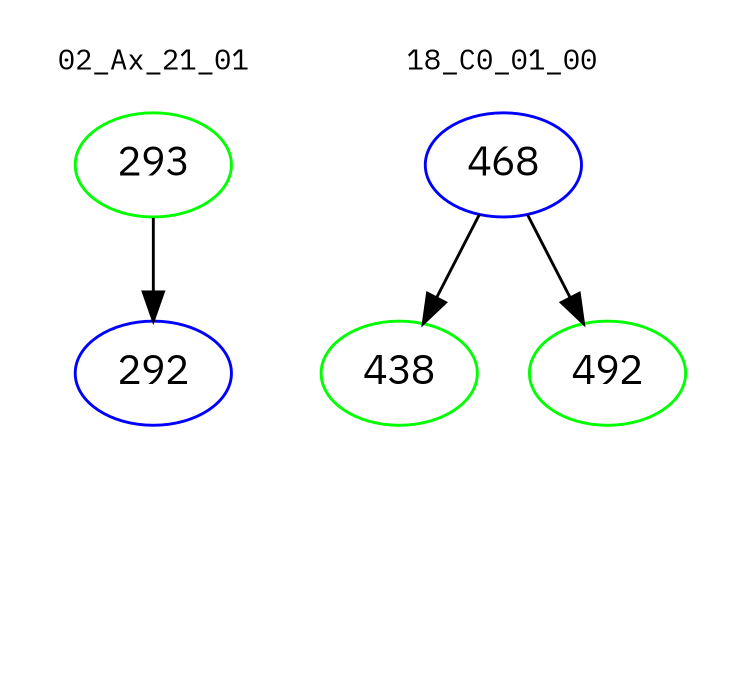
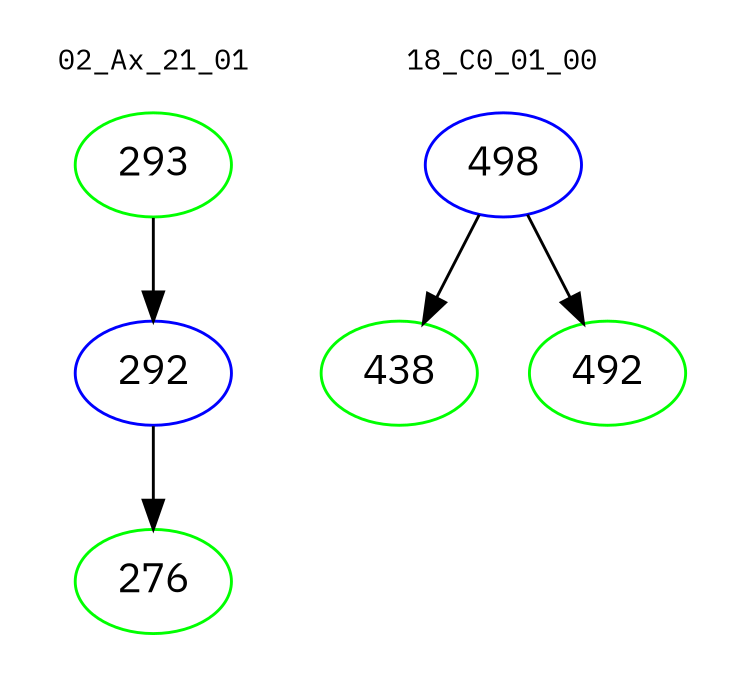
(503, 165) -> (503, 165)
none -> (153, 582)
